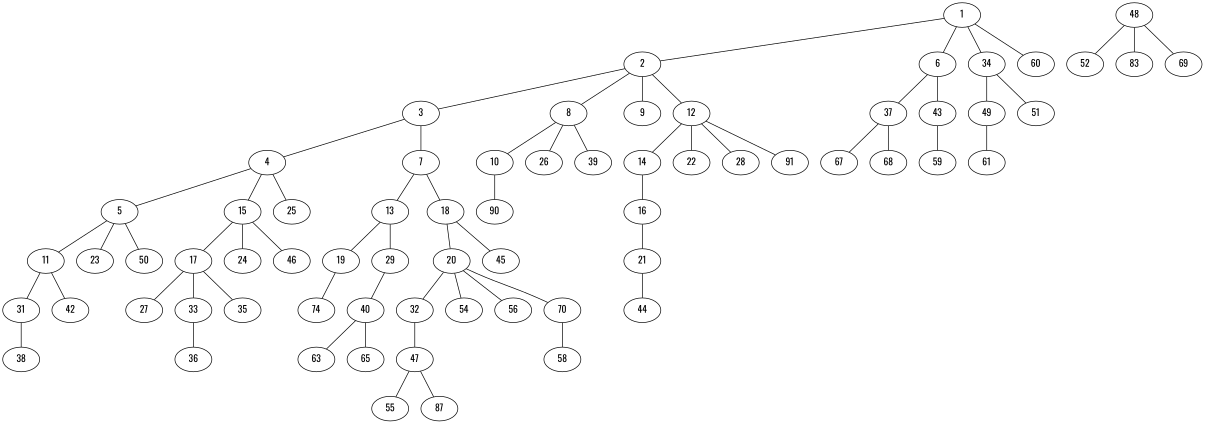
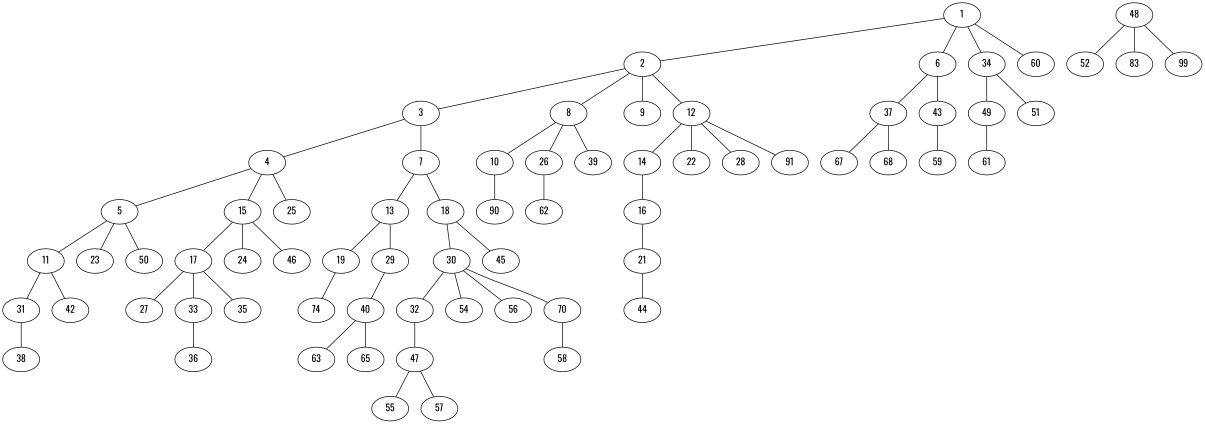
(1184, 64) -> (1184, 64)
none -> (544, 212)
(452, 261) -> (452, 261)
(439, 409) -> (439, 409)
